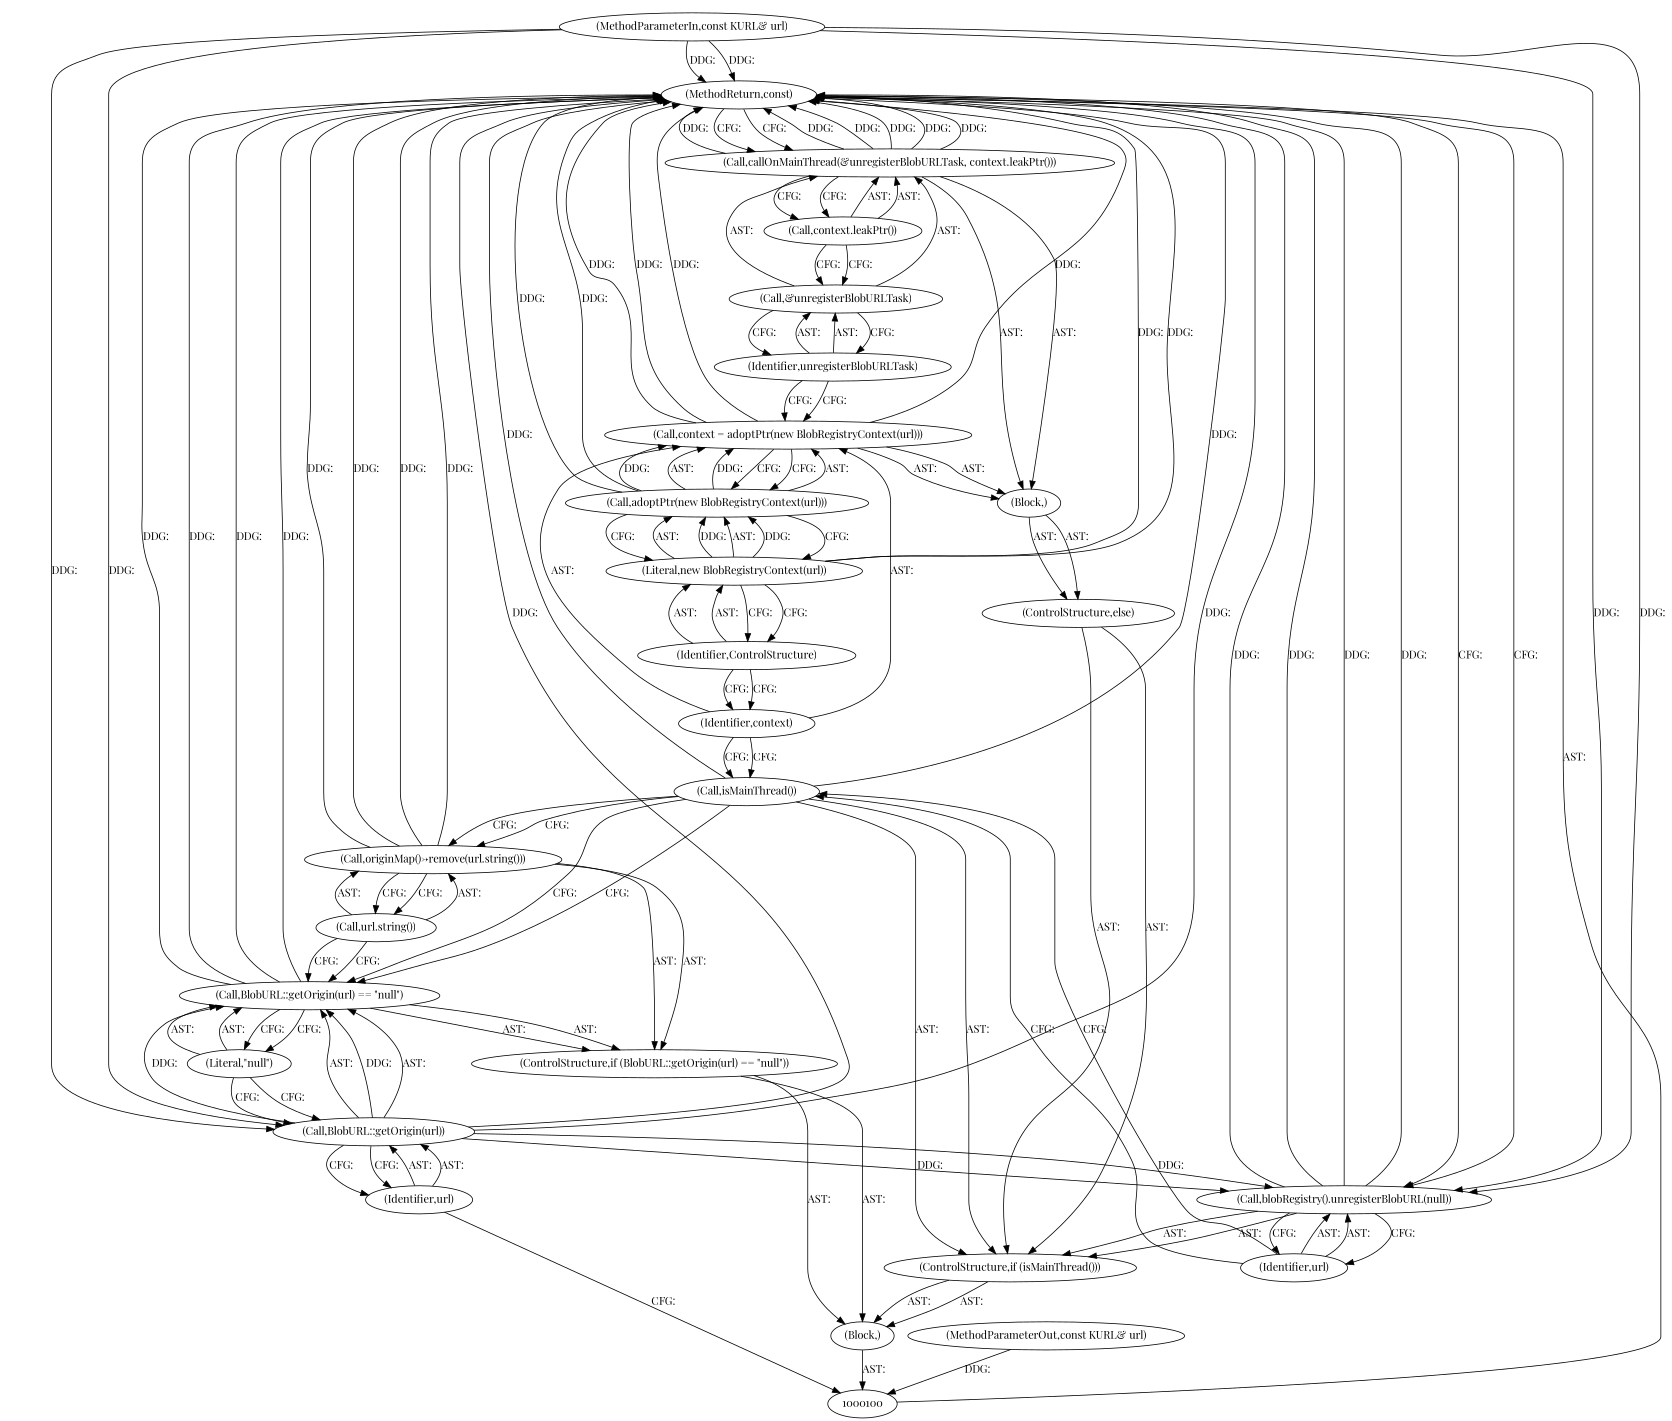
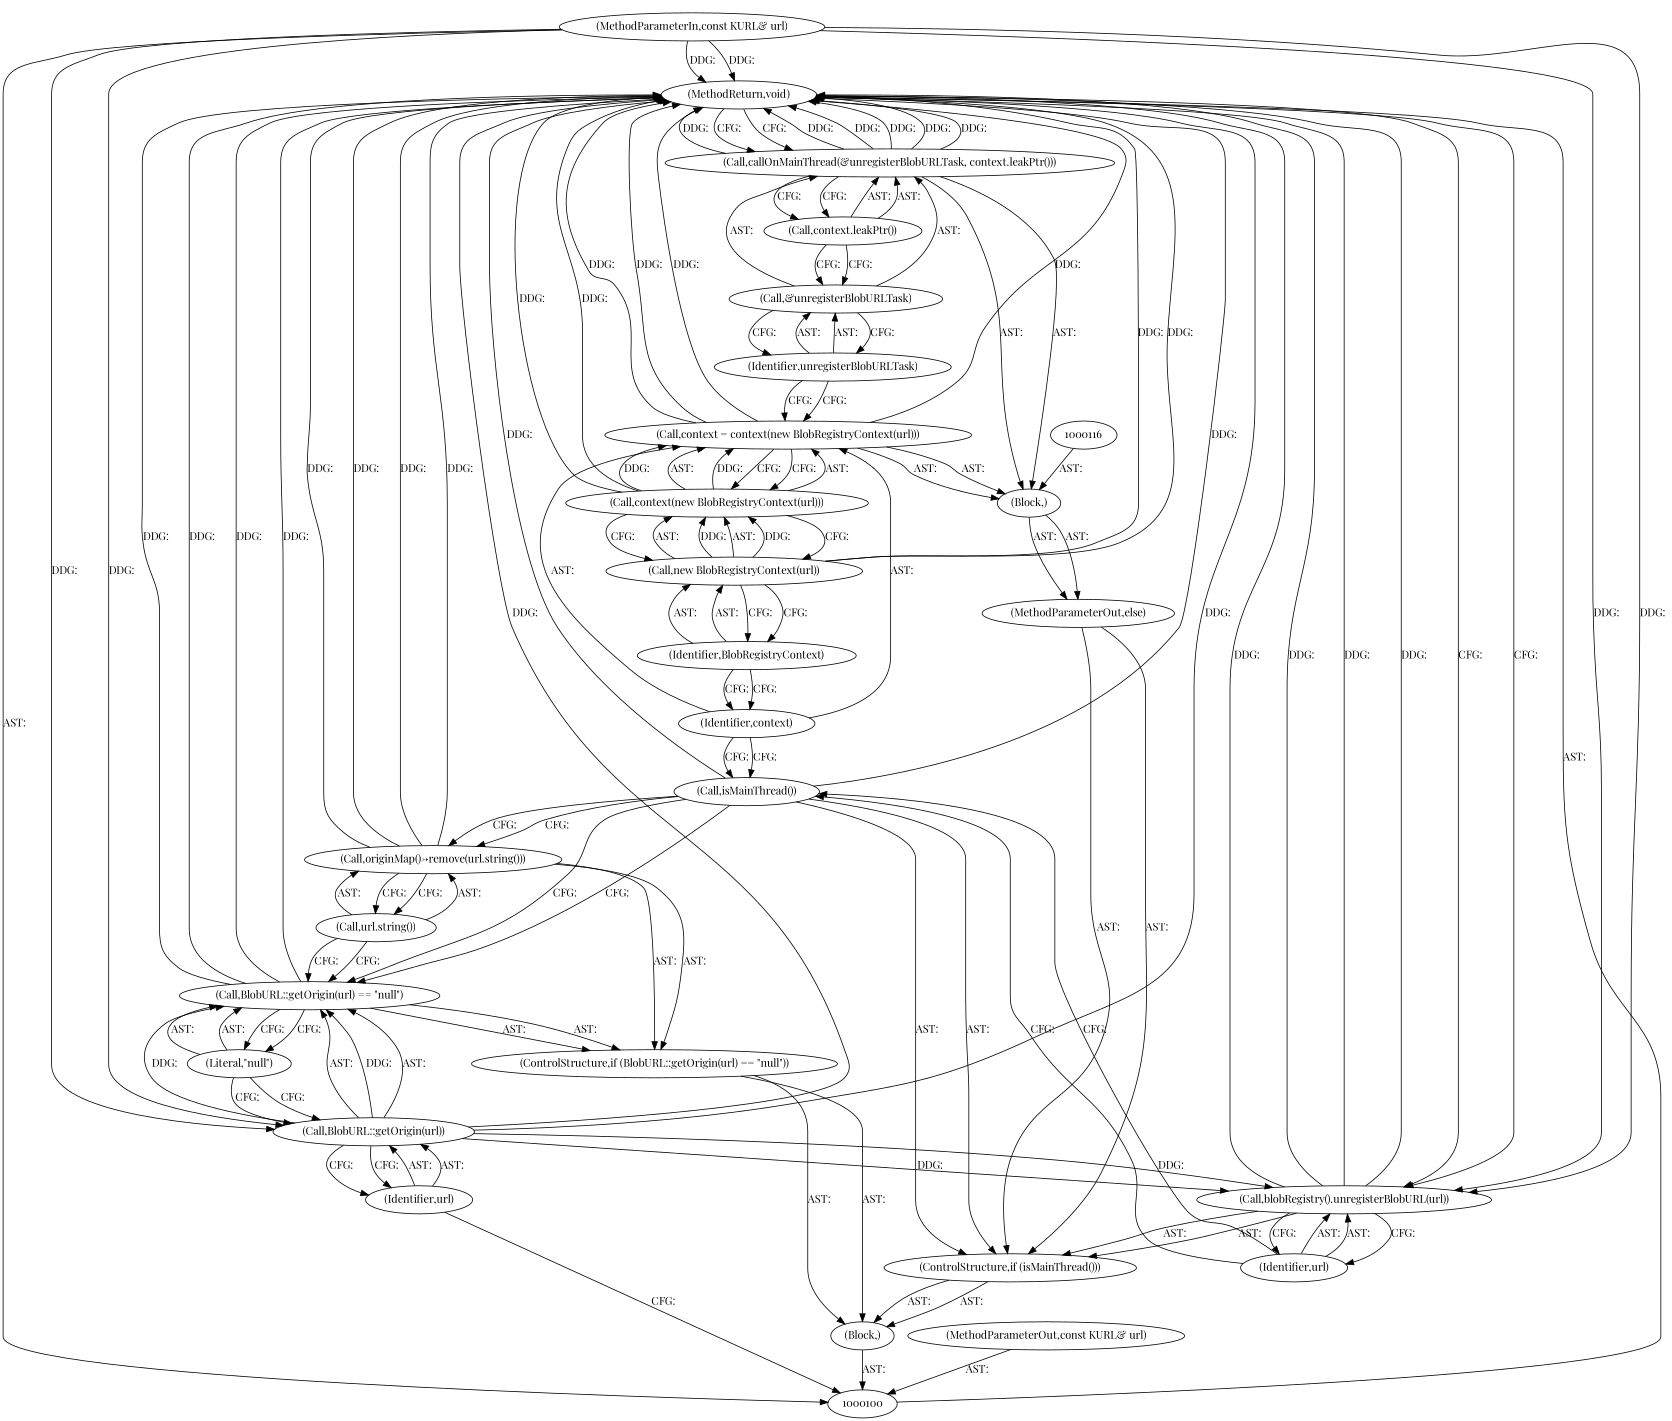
(739, 95) -> (739, 95)
(788, 435) -> (788, 435)
none -> (1084, 435)
(717, 503) -> (717, 503)
(734, 571) -> (734, 571)
(1078, 613) -> (1078, 613)
(747, 656) -> (747, 656)
none -> (3, 837)
(1344, 1200) -> (1344, 1200)
(979, 1370) -> (979, 1370)
